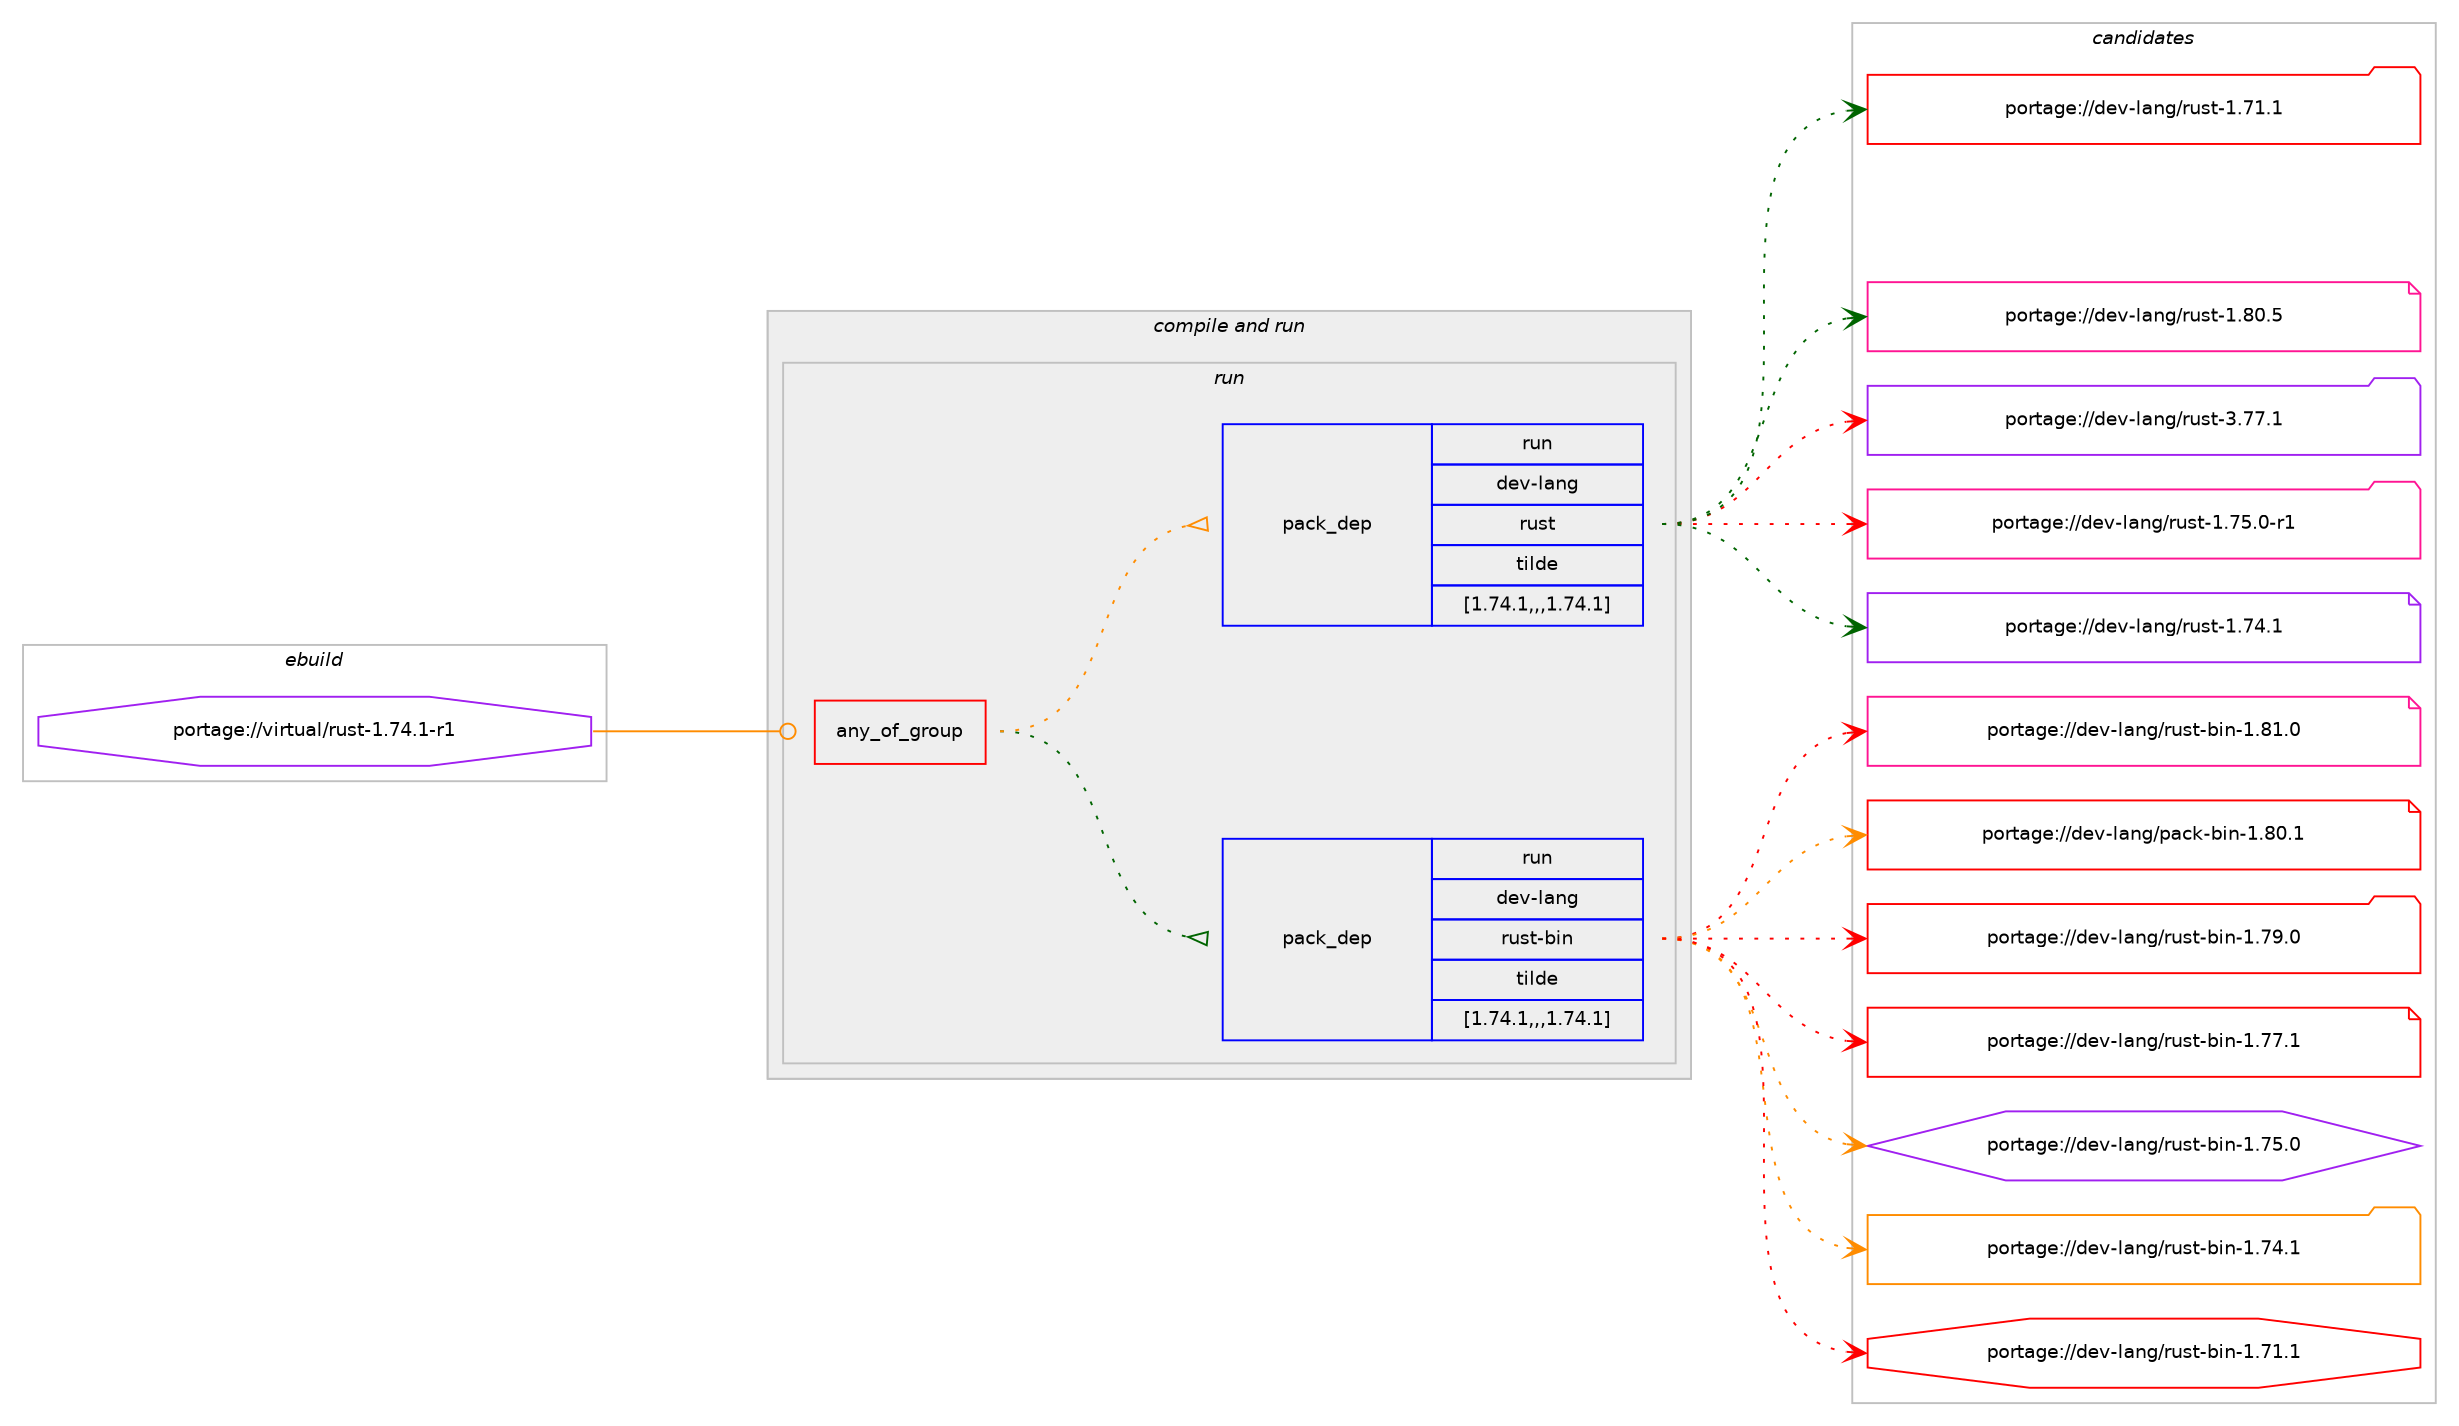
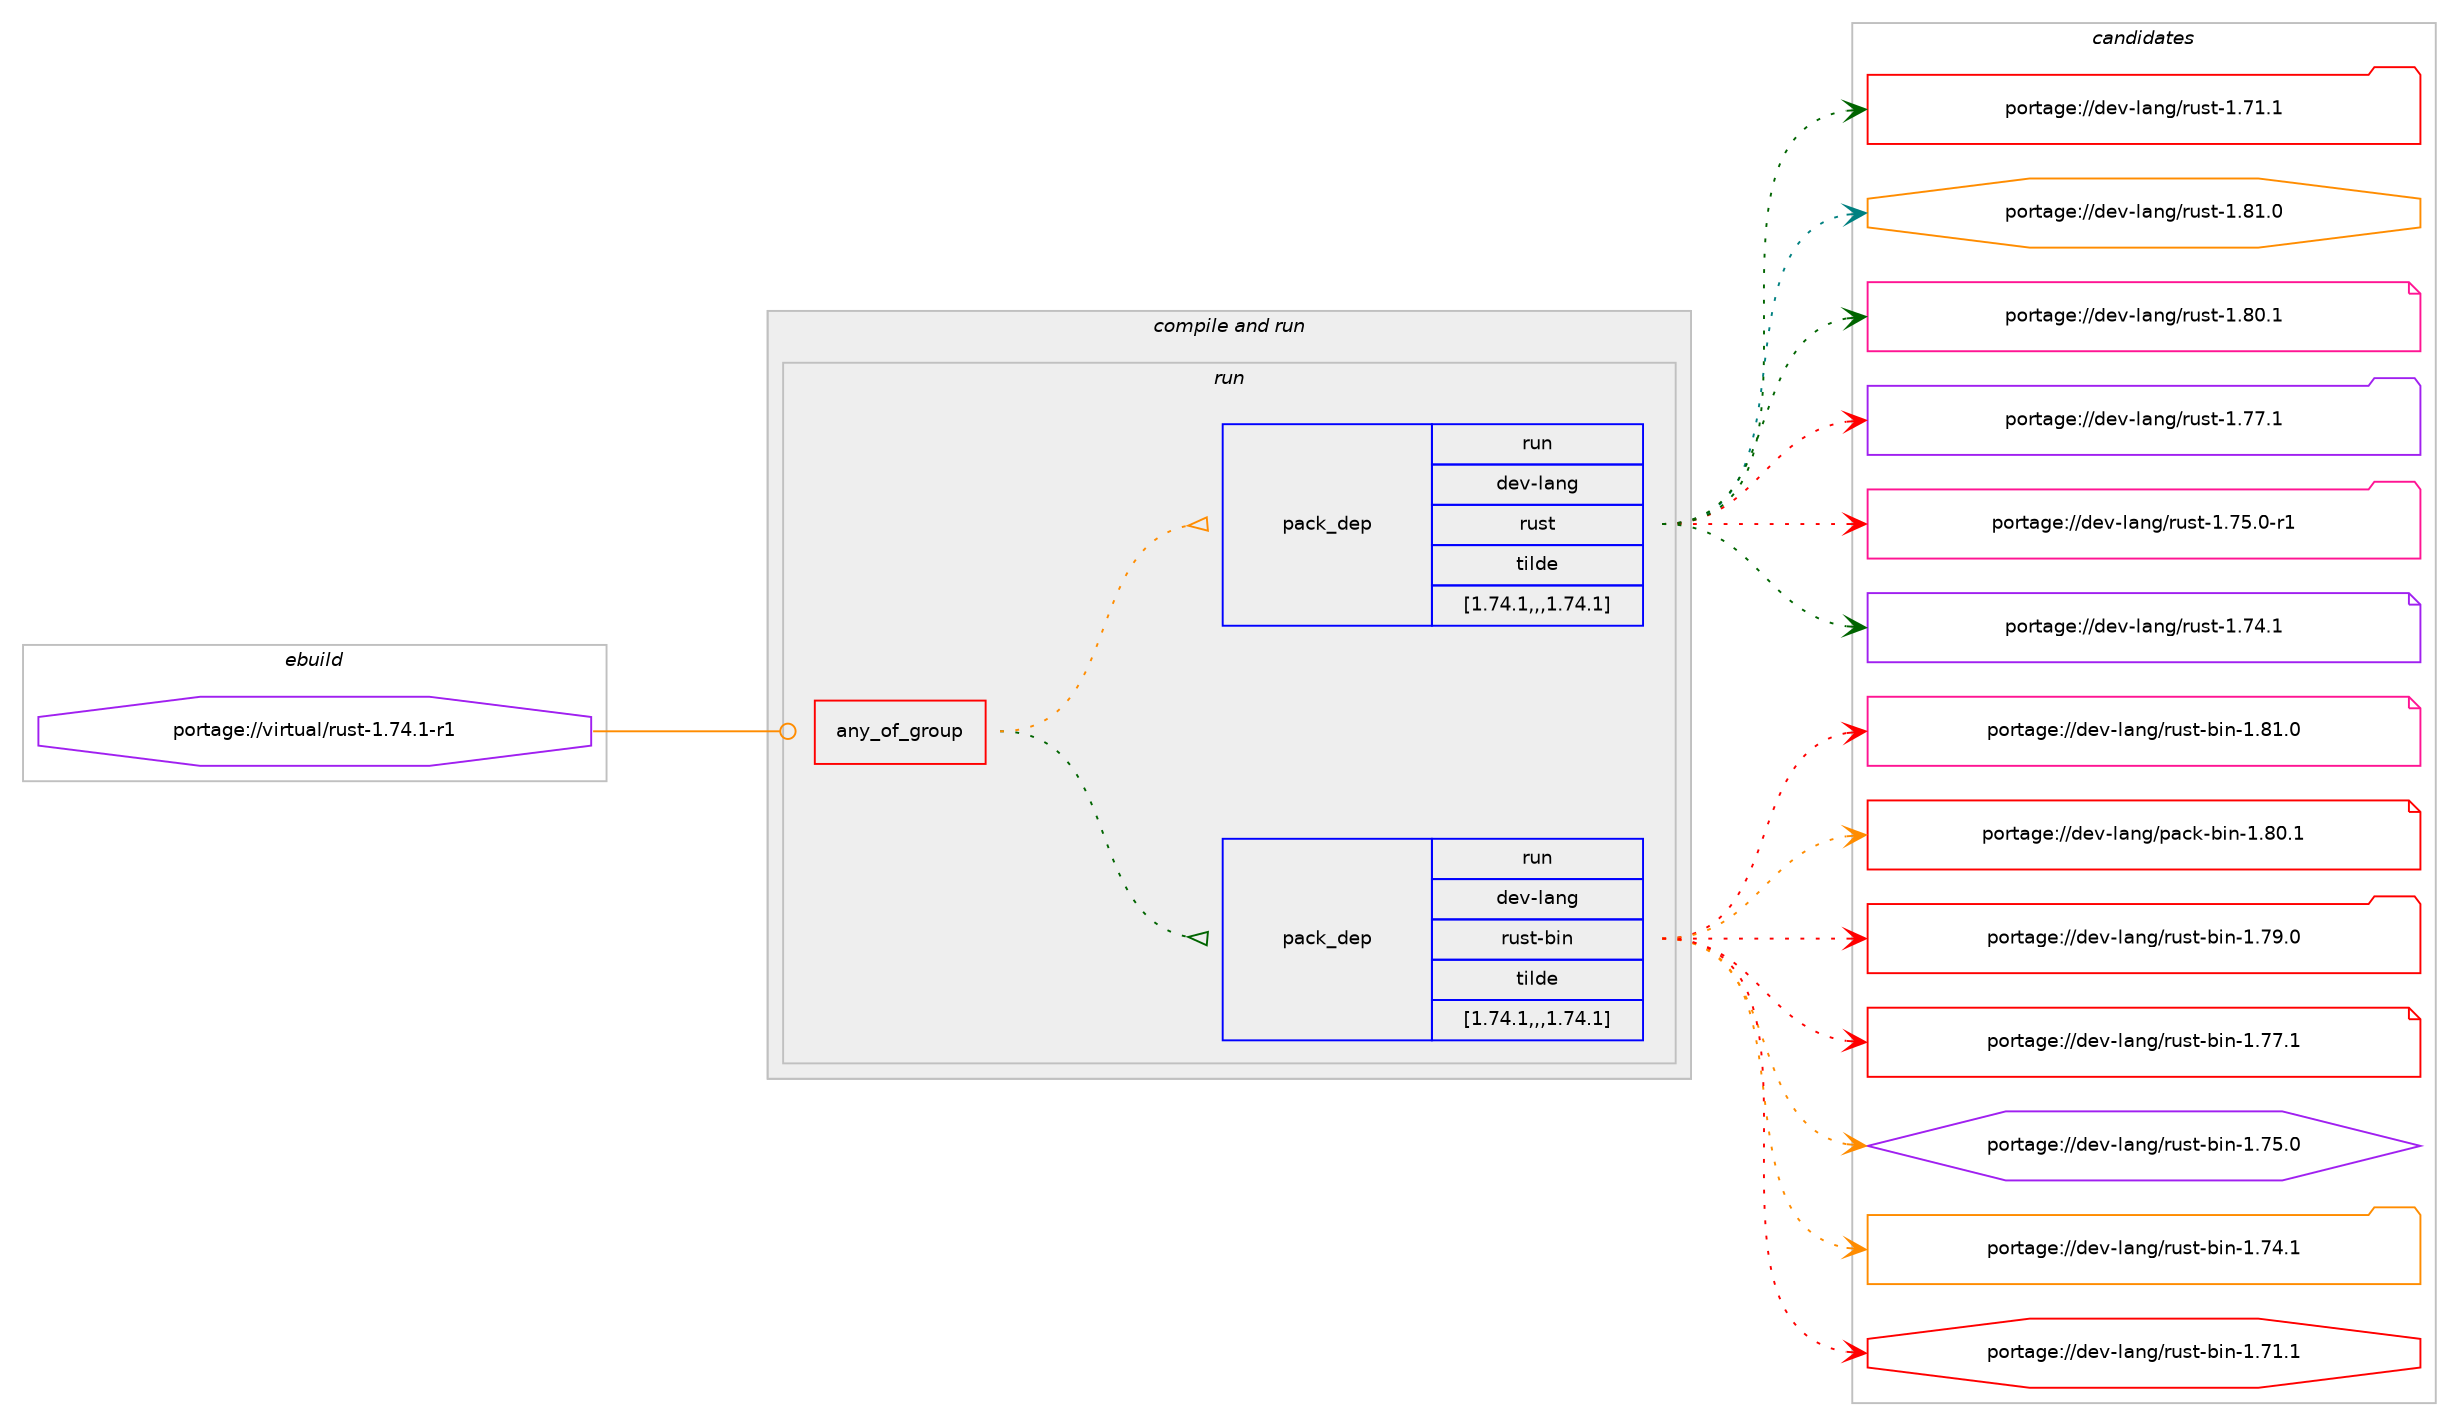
none -> (2144, 213)
(2144, 317) -> (2144, 317)
(2144, 420) -> (2144, 420)
